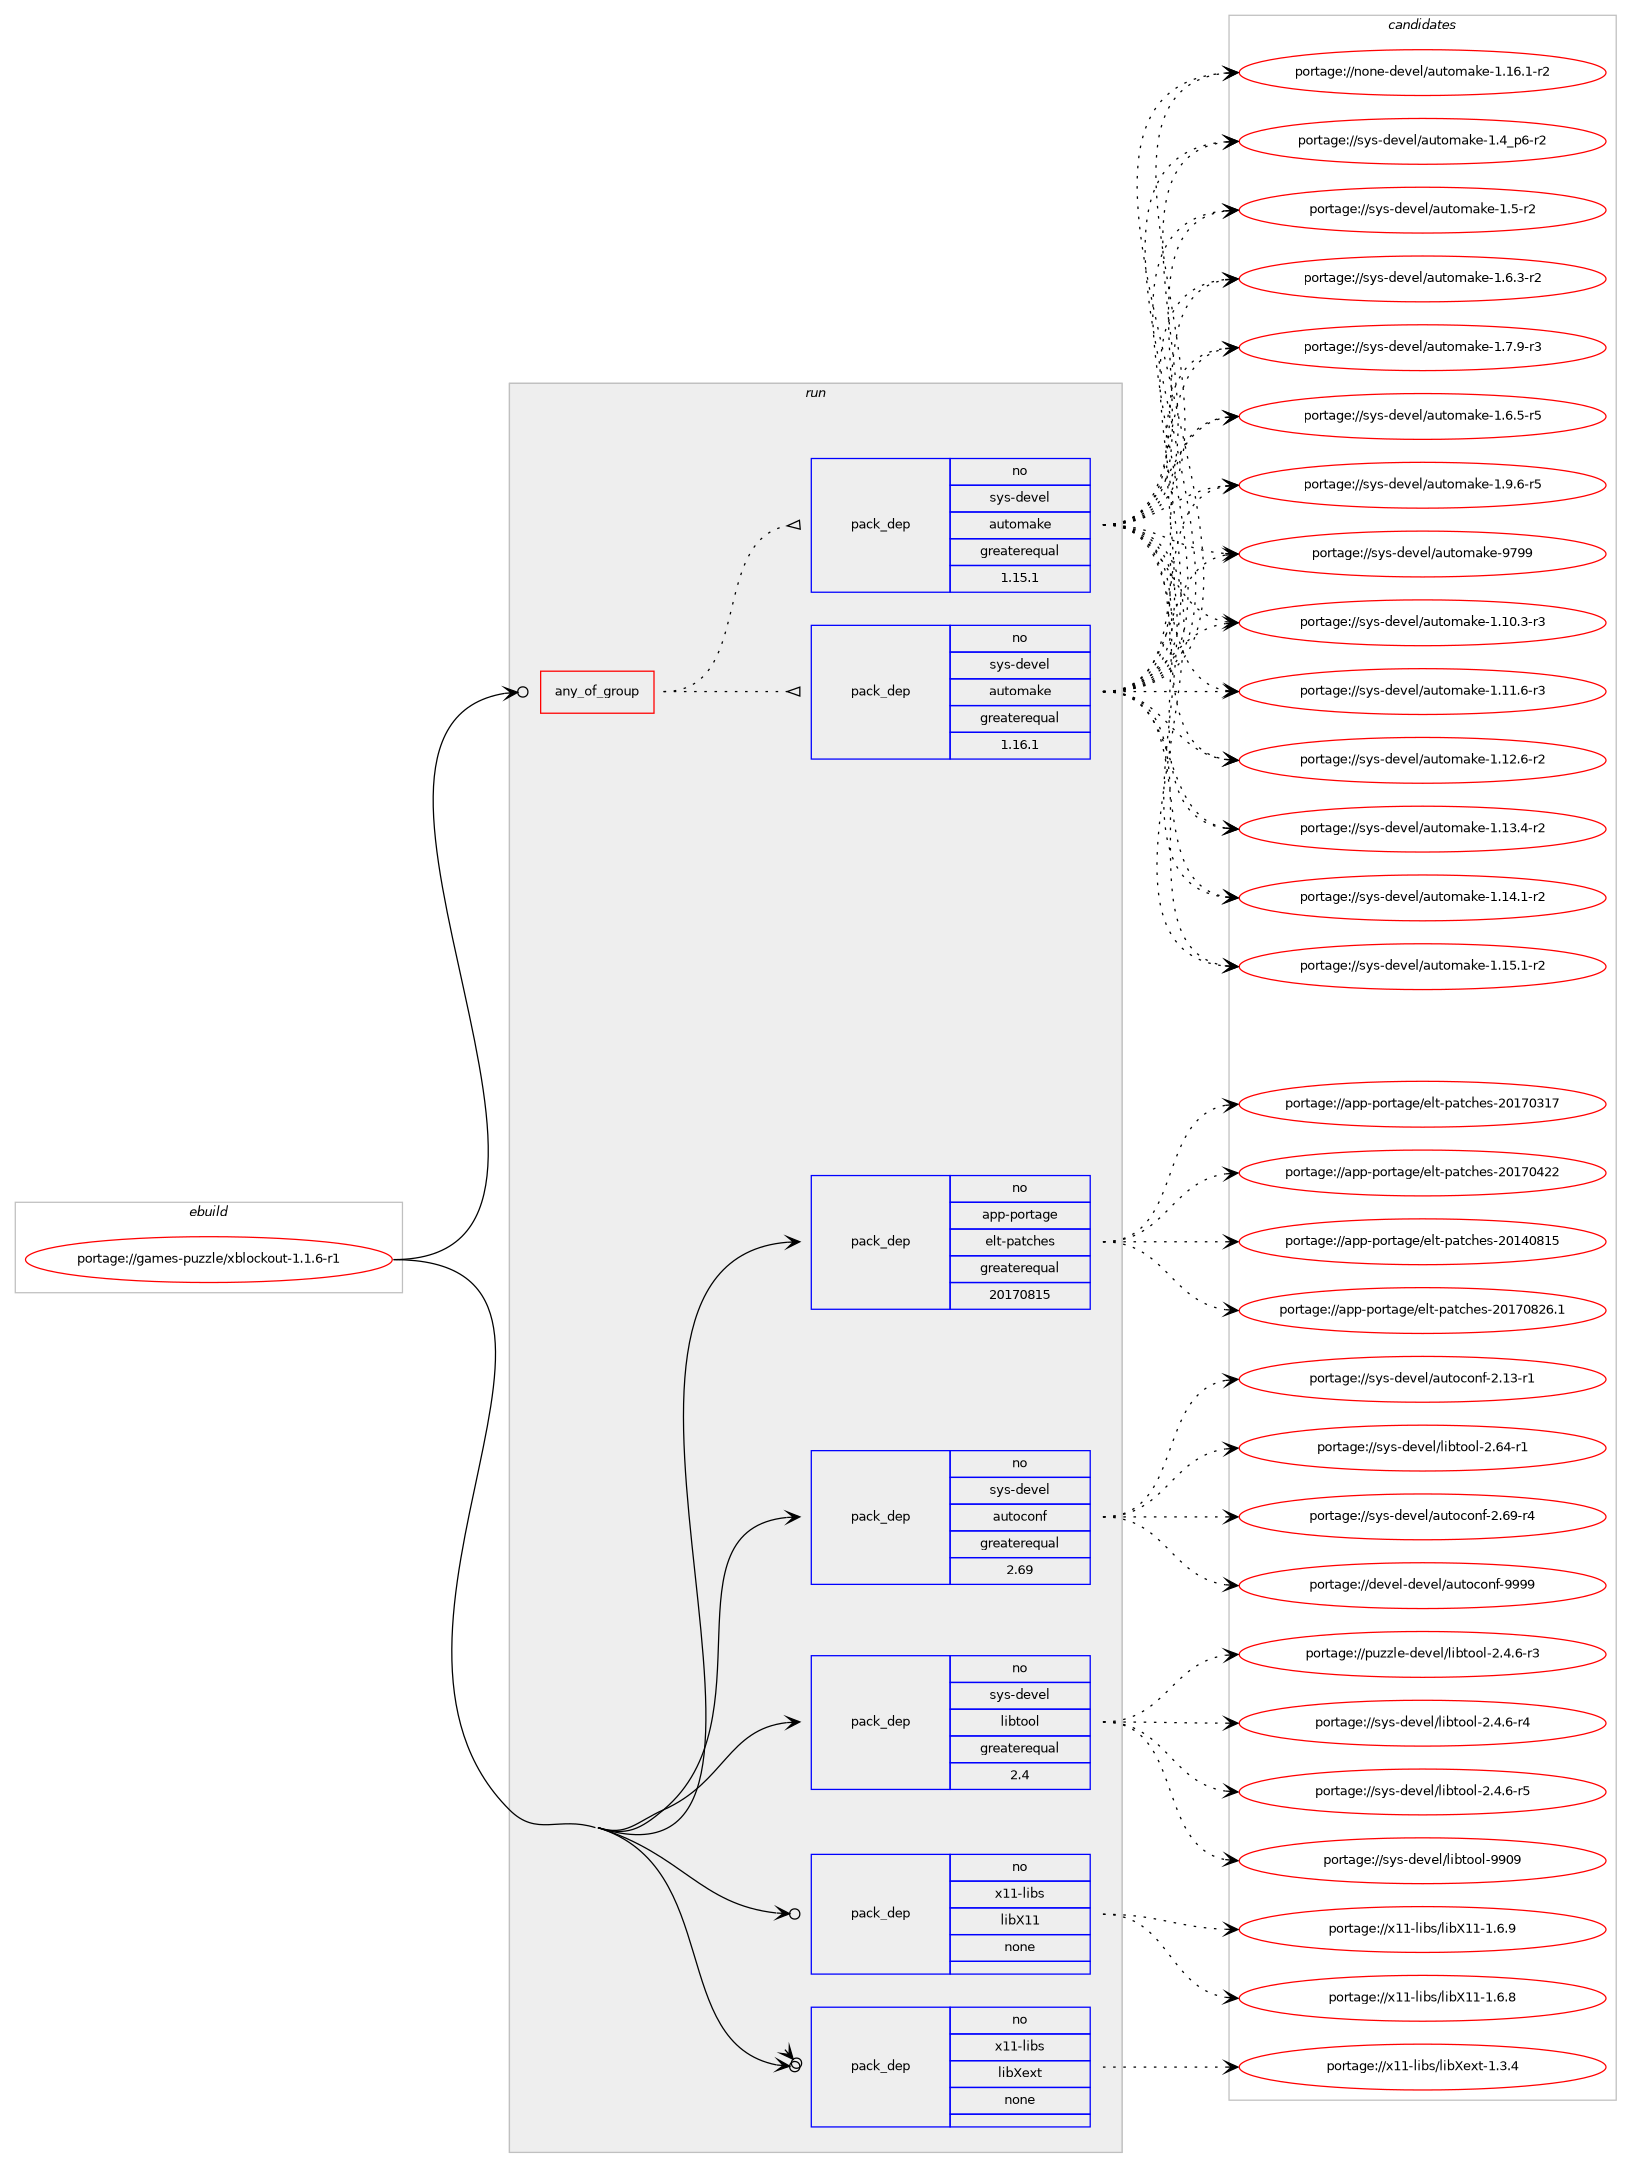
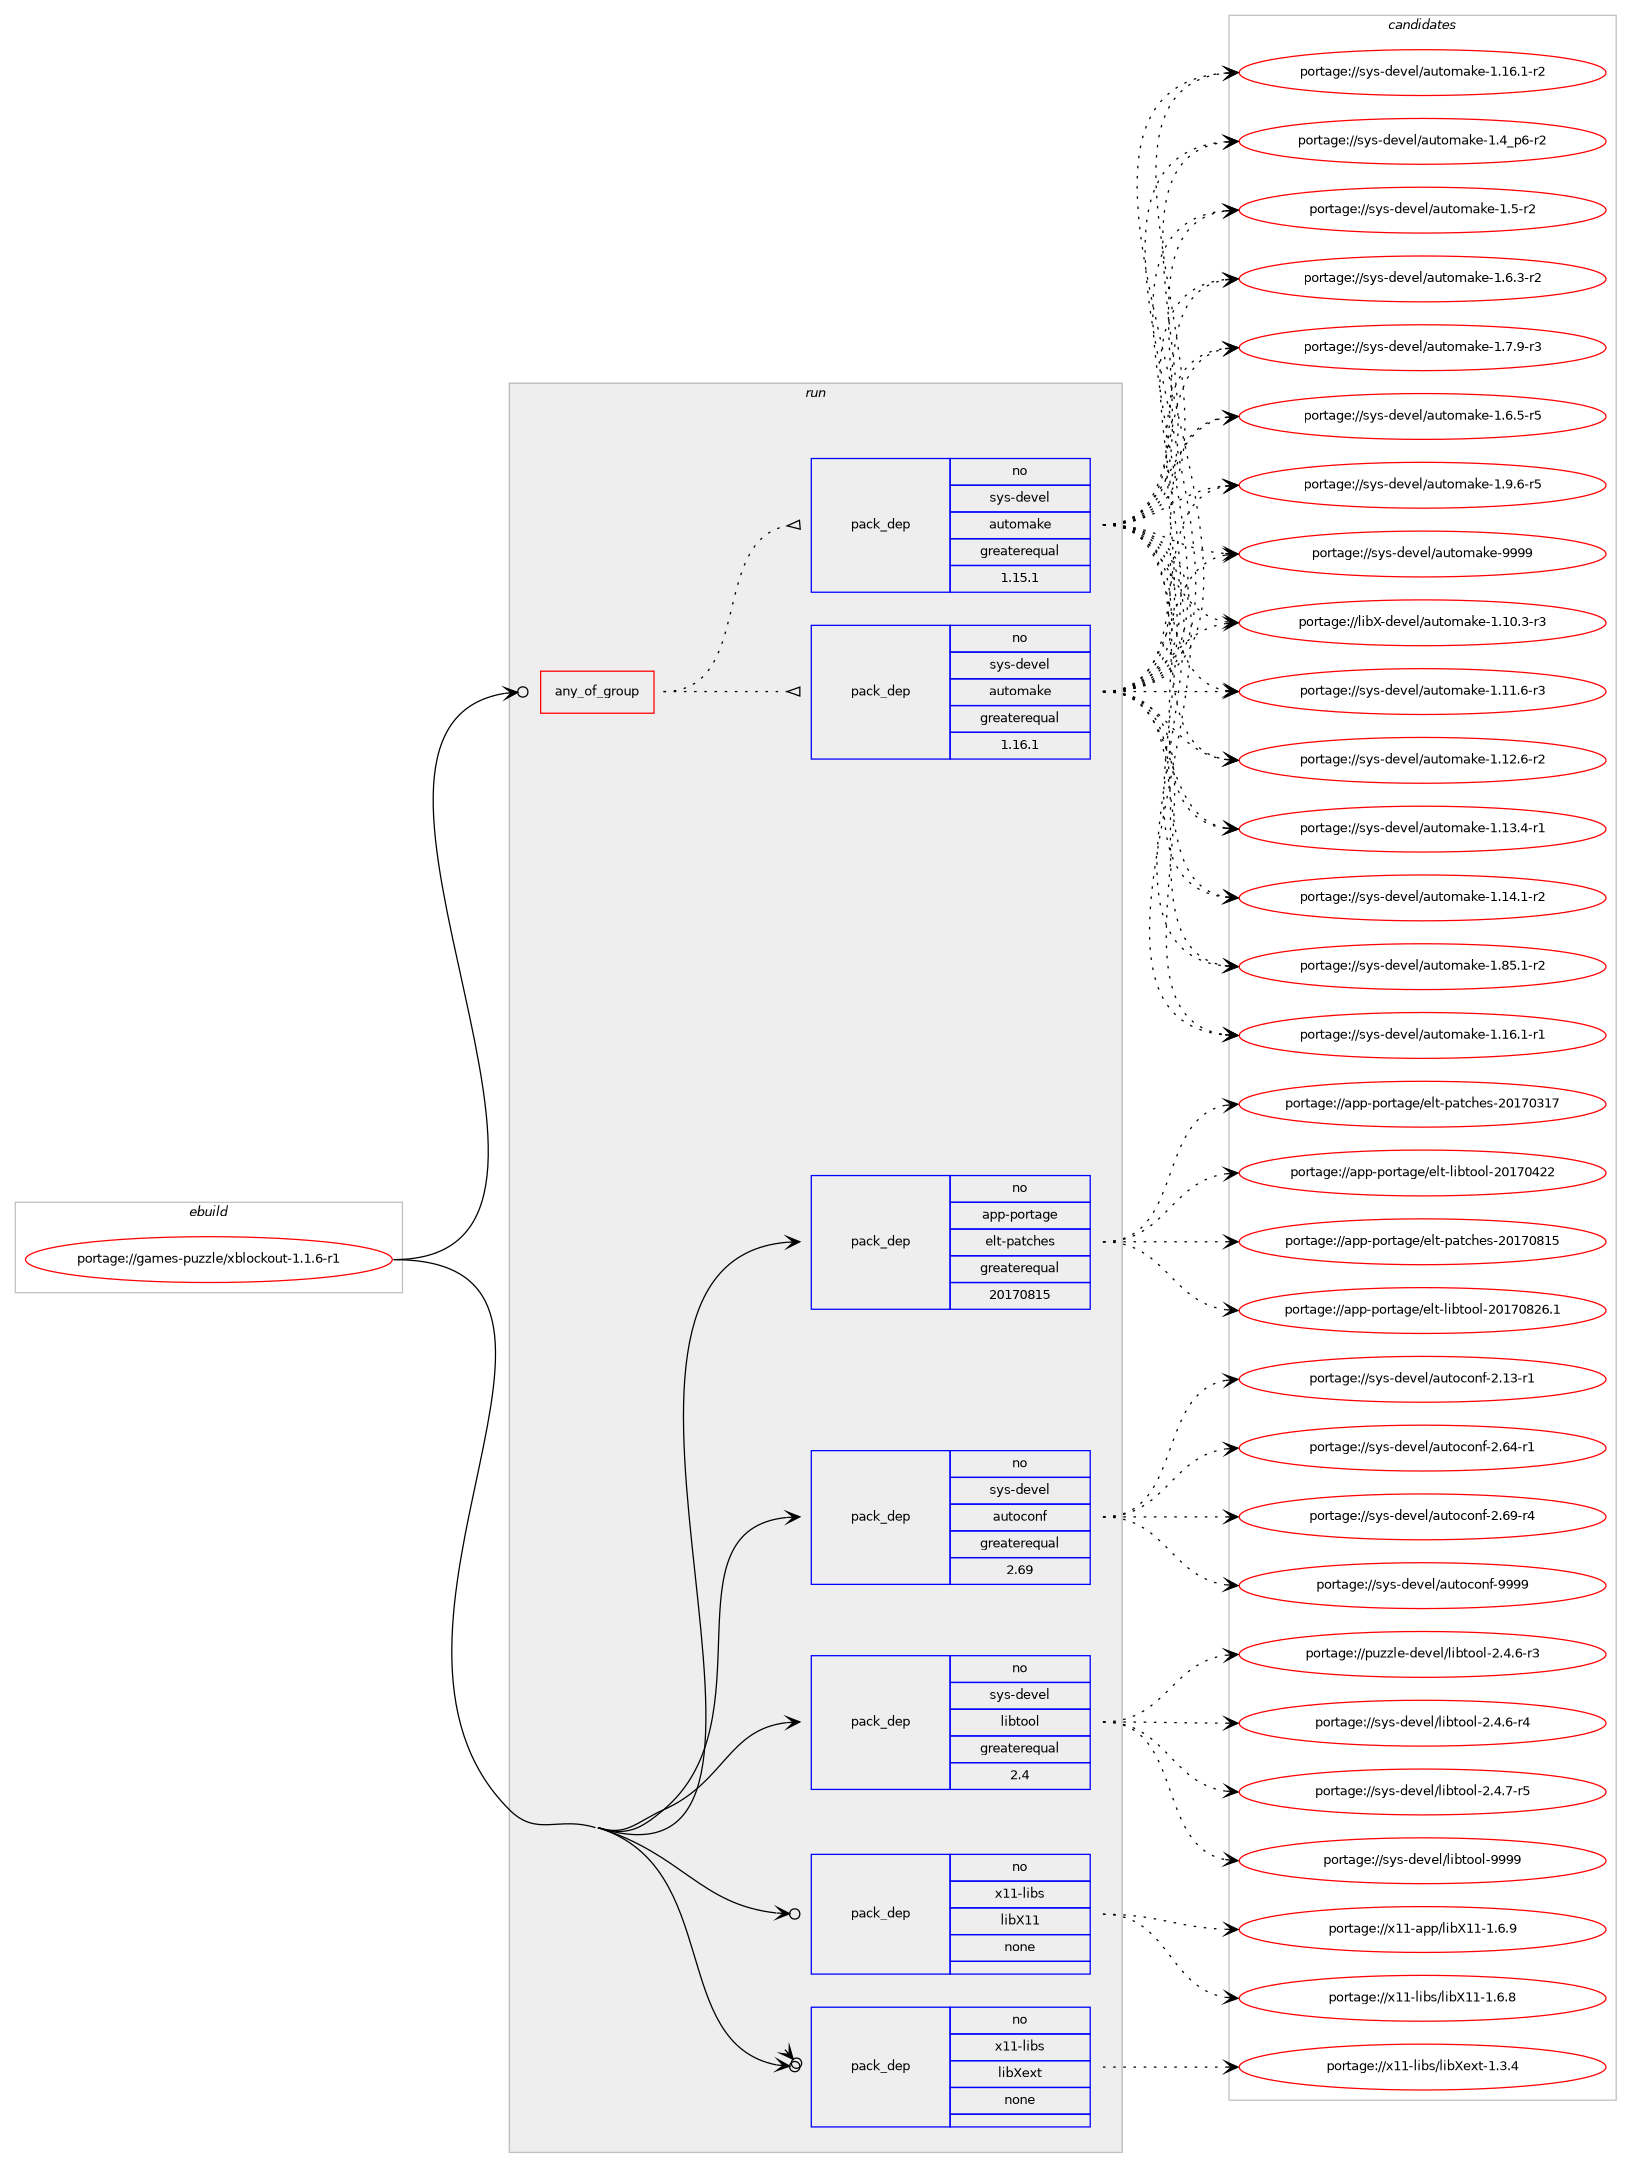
(1423, 73) -> (1423, 73)
(1423, 554) -> (1423, 554)
(1423, 623) -> (1423, 623)
(1423, 829) -> (1423, 829)
(1423, 967) -> (1423, 967)
none -> (1423, 1035)
(1423, 1173) -> (1423, 1173)
(1423, 1242) -> (1423, 1242)
(1423, 1311) -> (1423, 1311)
(1423, 1448) -> (1423, 1448)
(1423, 1586) -> (1423, 1586)
(1423, 1792) -> (1423, 1792)
(1423, 1861) -> (1423, 1861)
(1423, 1930) -> (1423, 1930)
